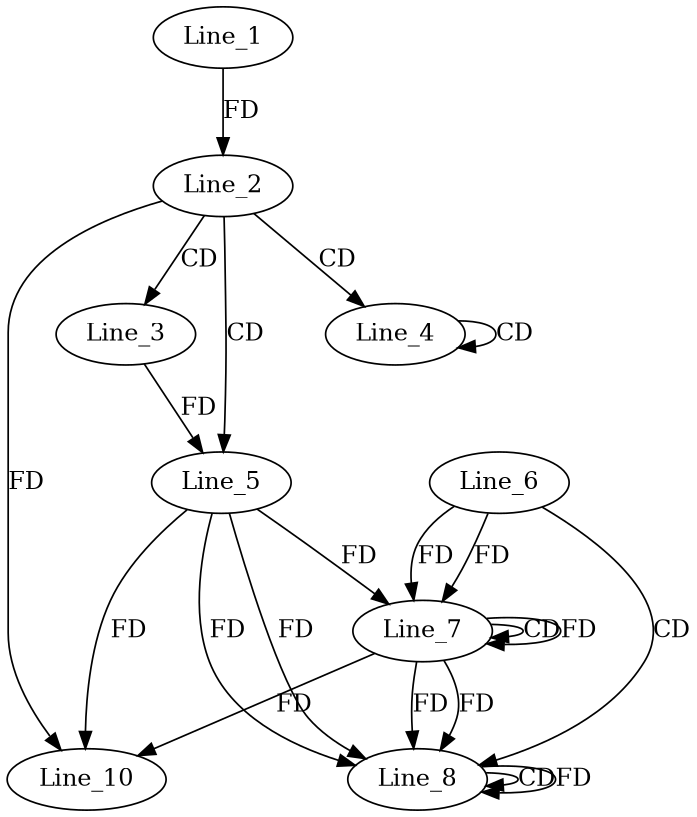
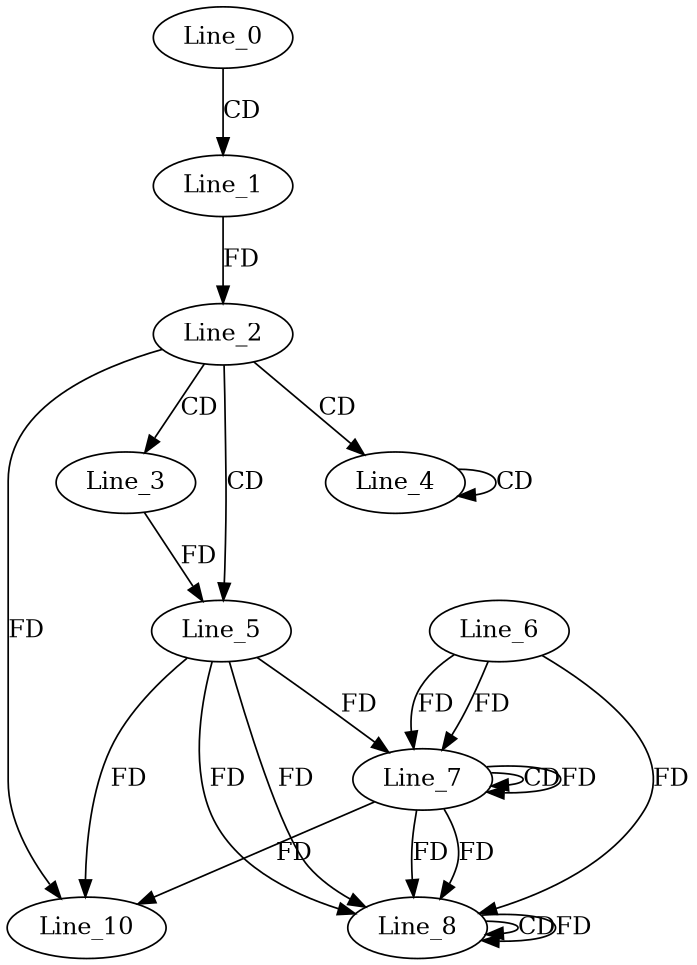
none -> (223, 38)
(672, 631) -> (672, 779)
